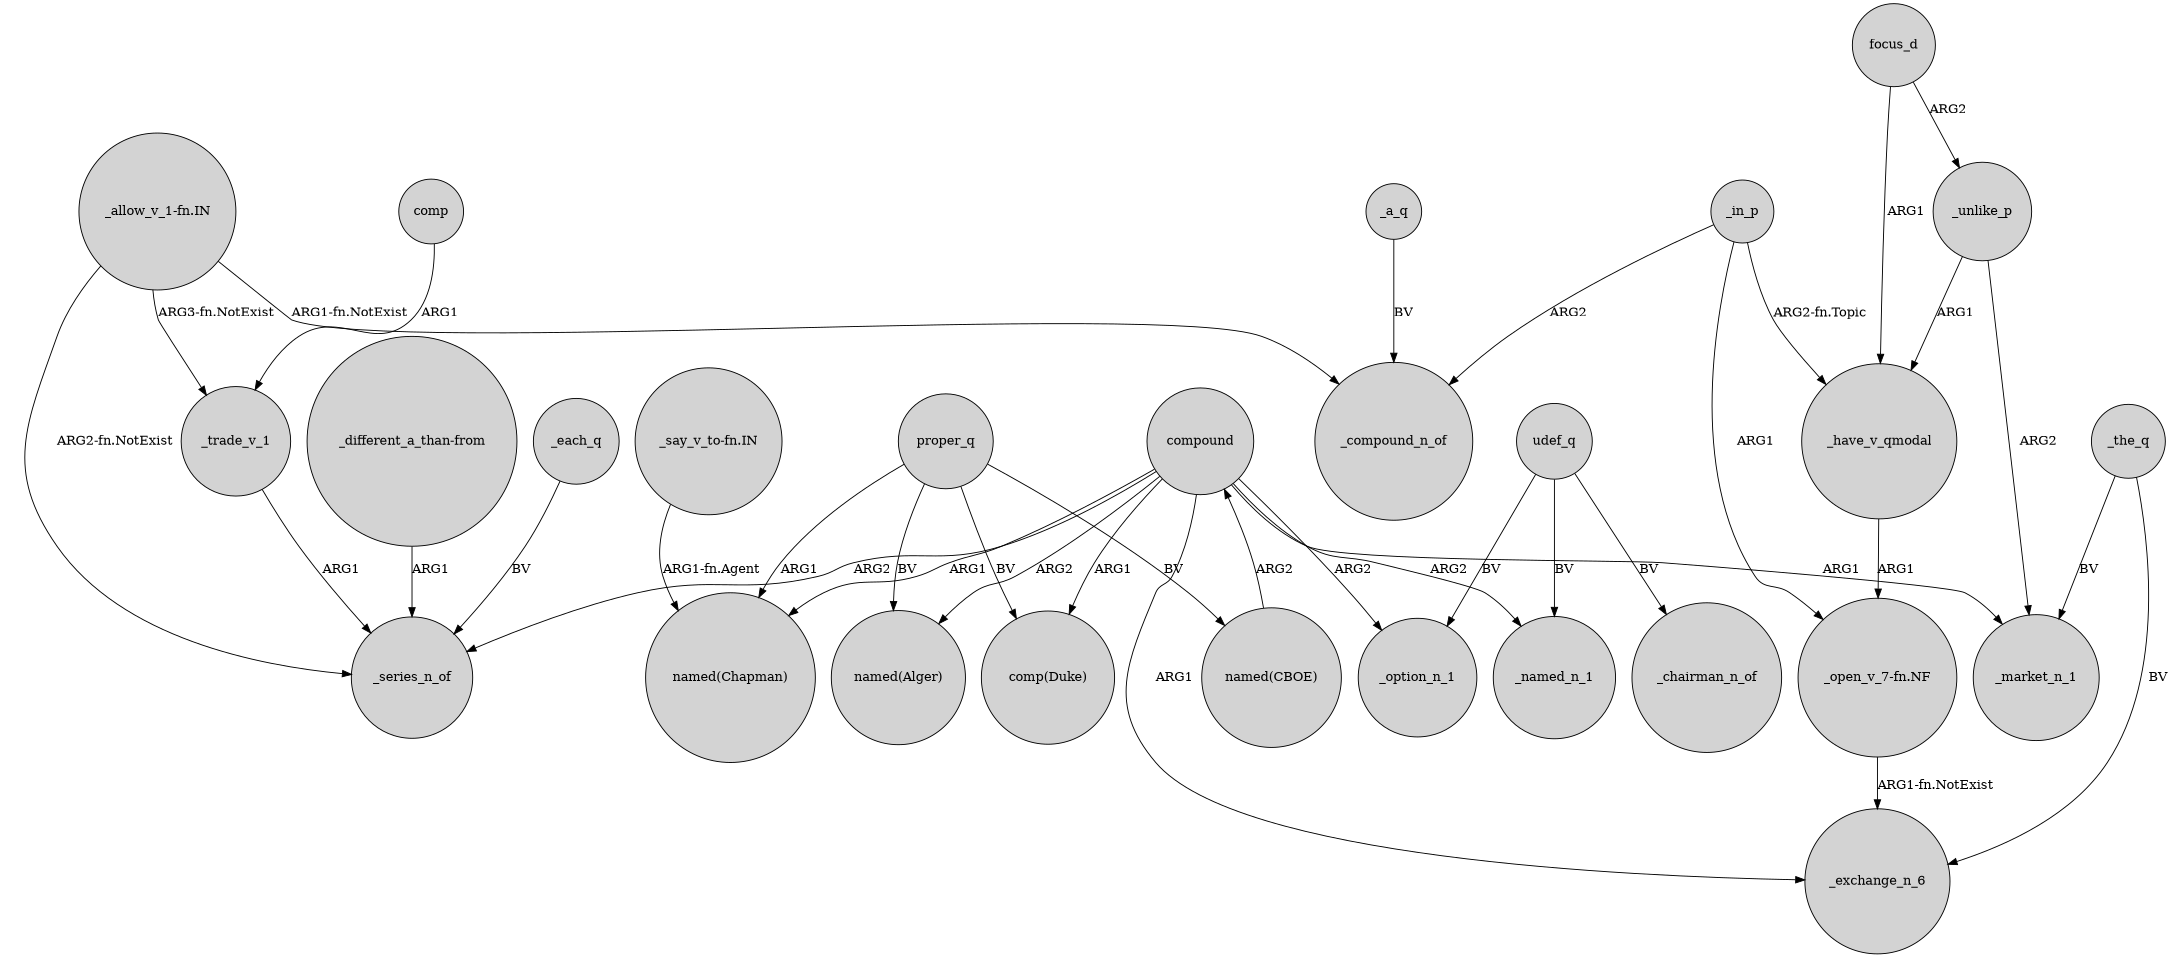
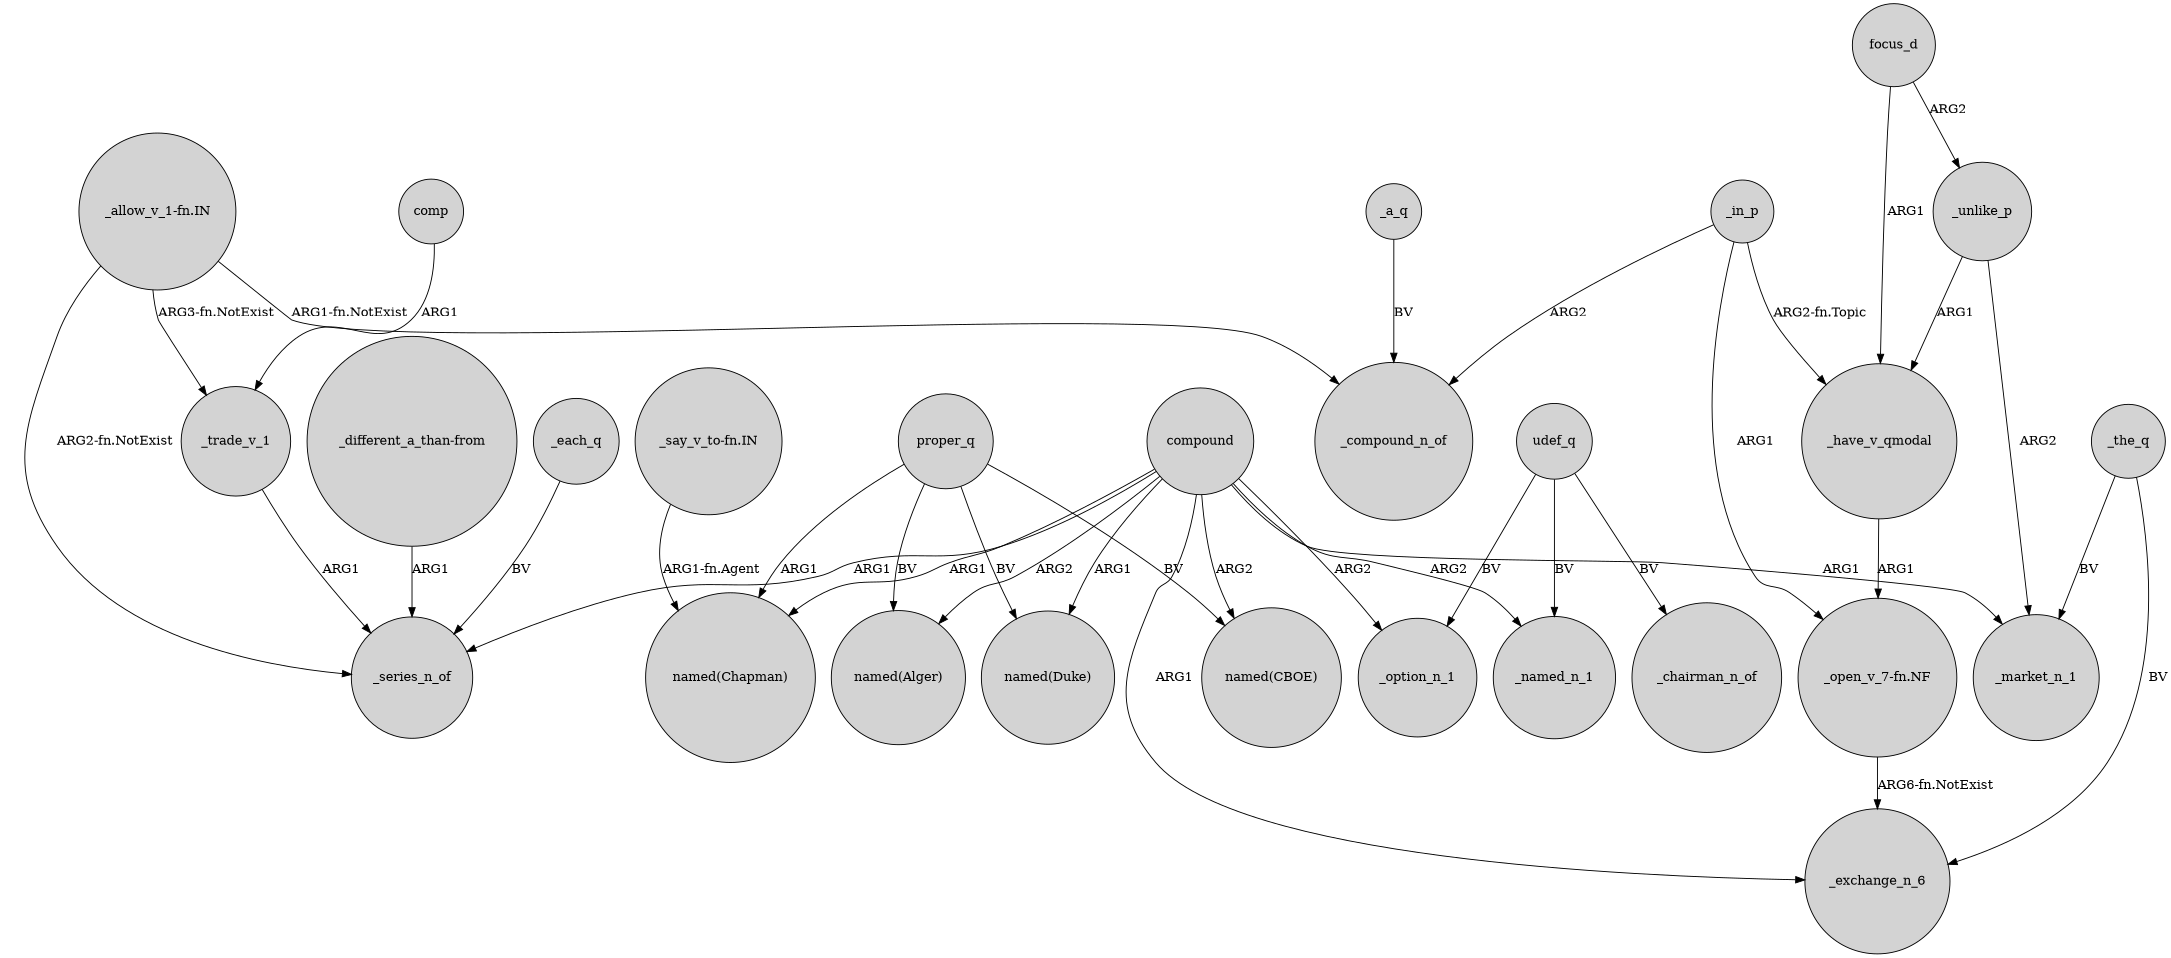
(1250, 552) -> (1210, 554)
(872, 570) -> (872, 570)
(1048, 678) -> (1048, 678)
(1935, 786) -> (1935, 786)
